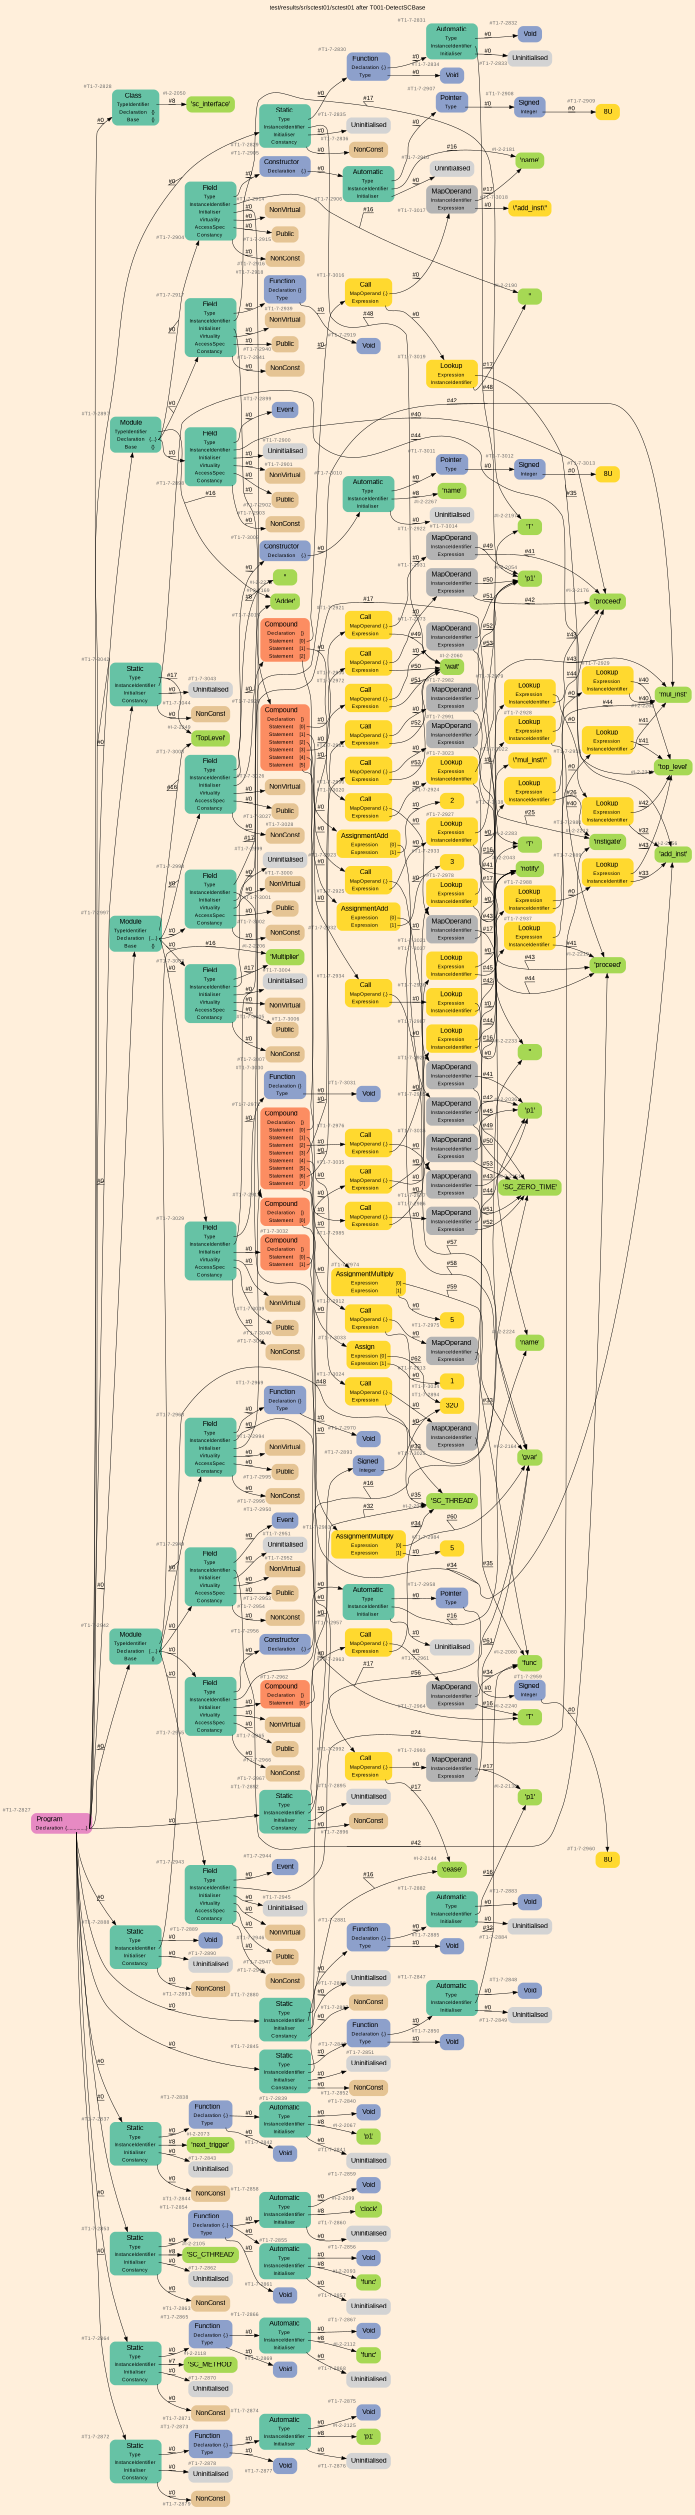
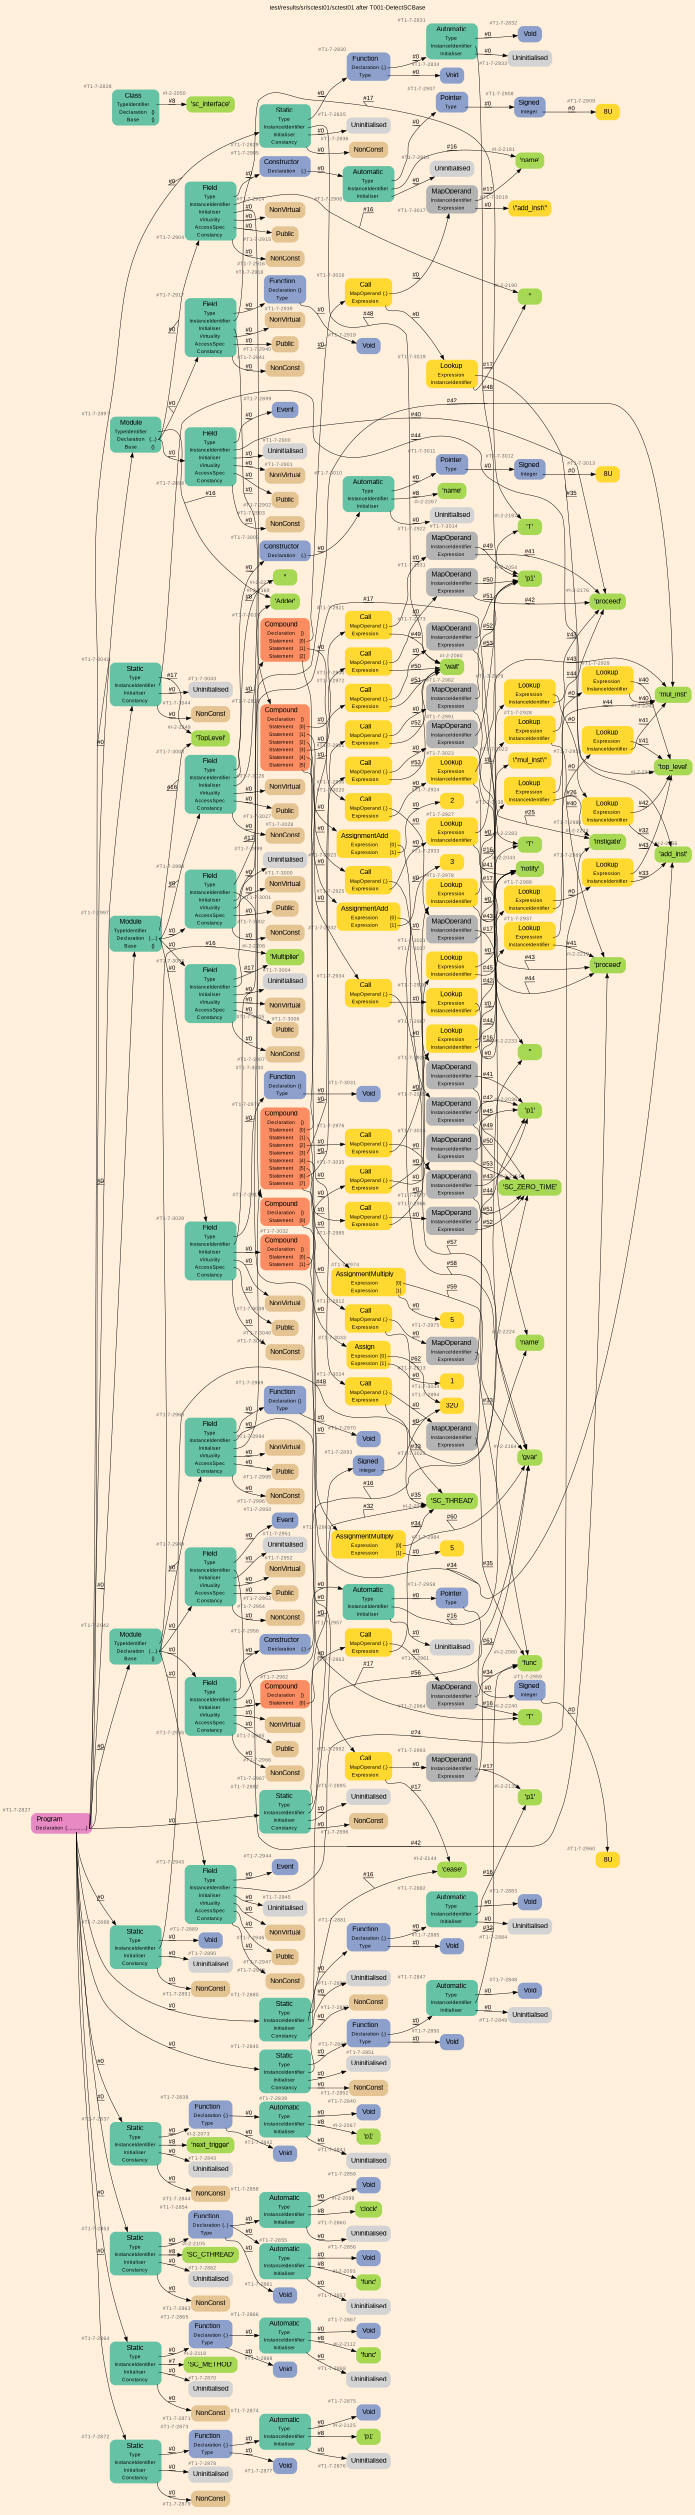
(95, 972) -> none
